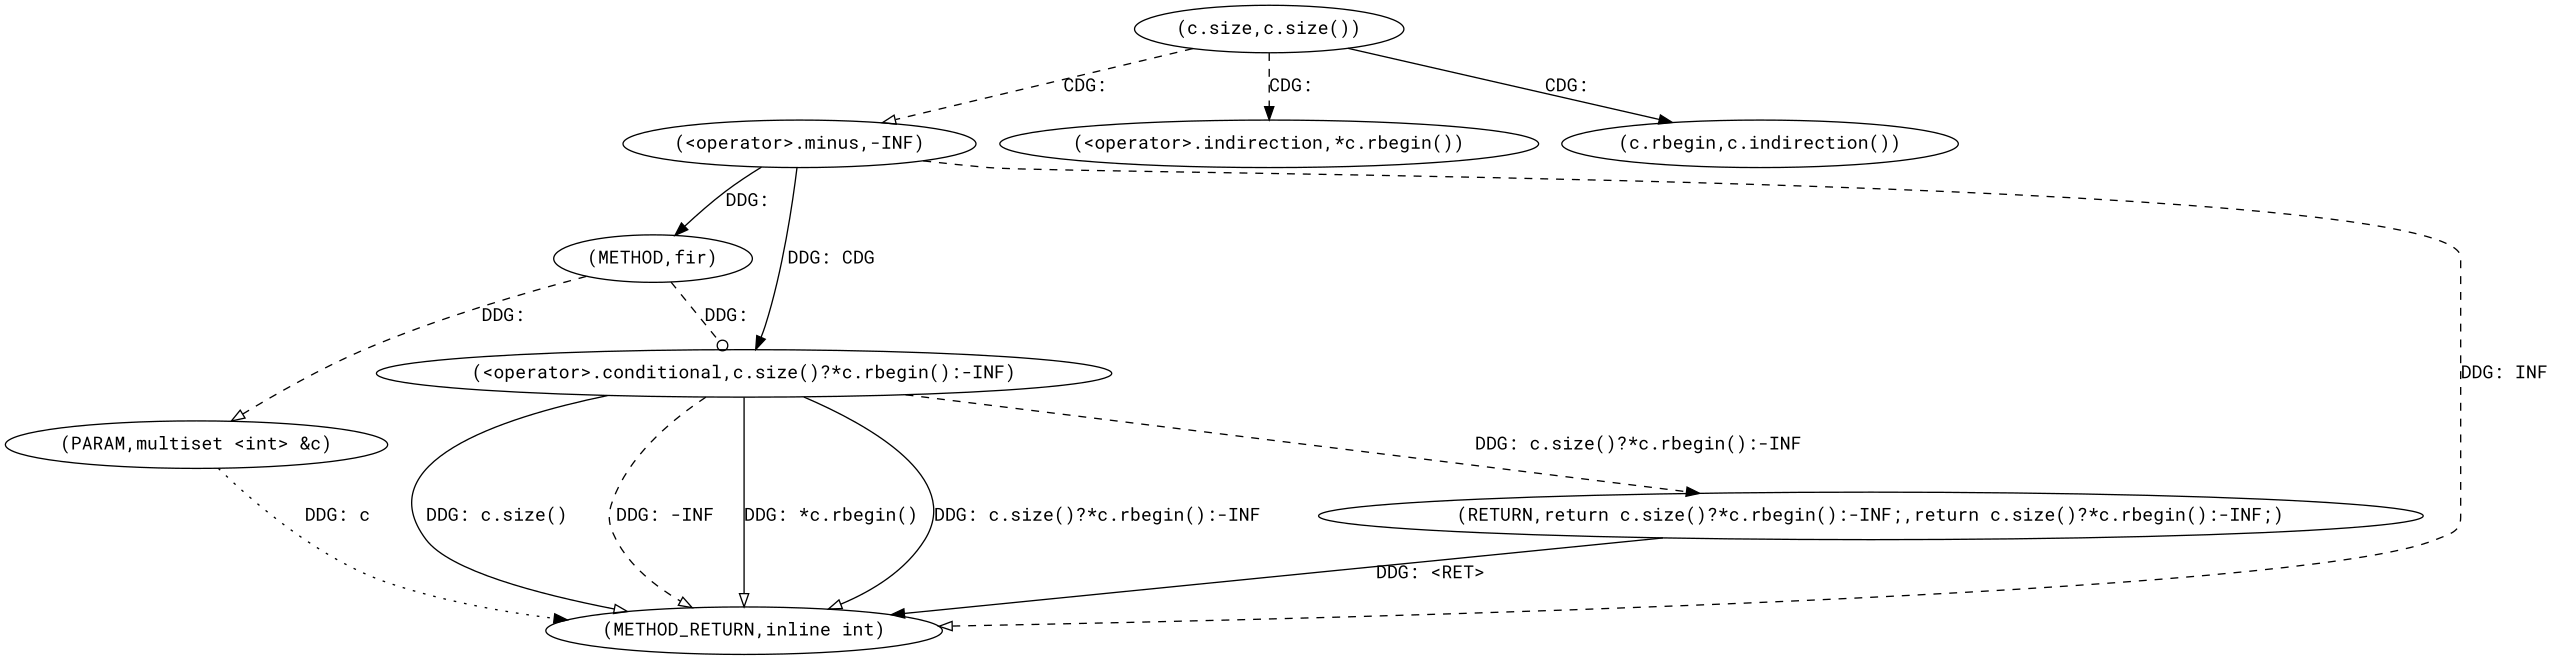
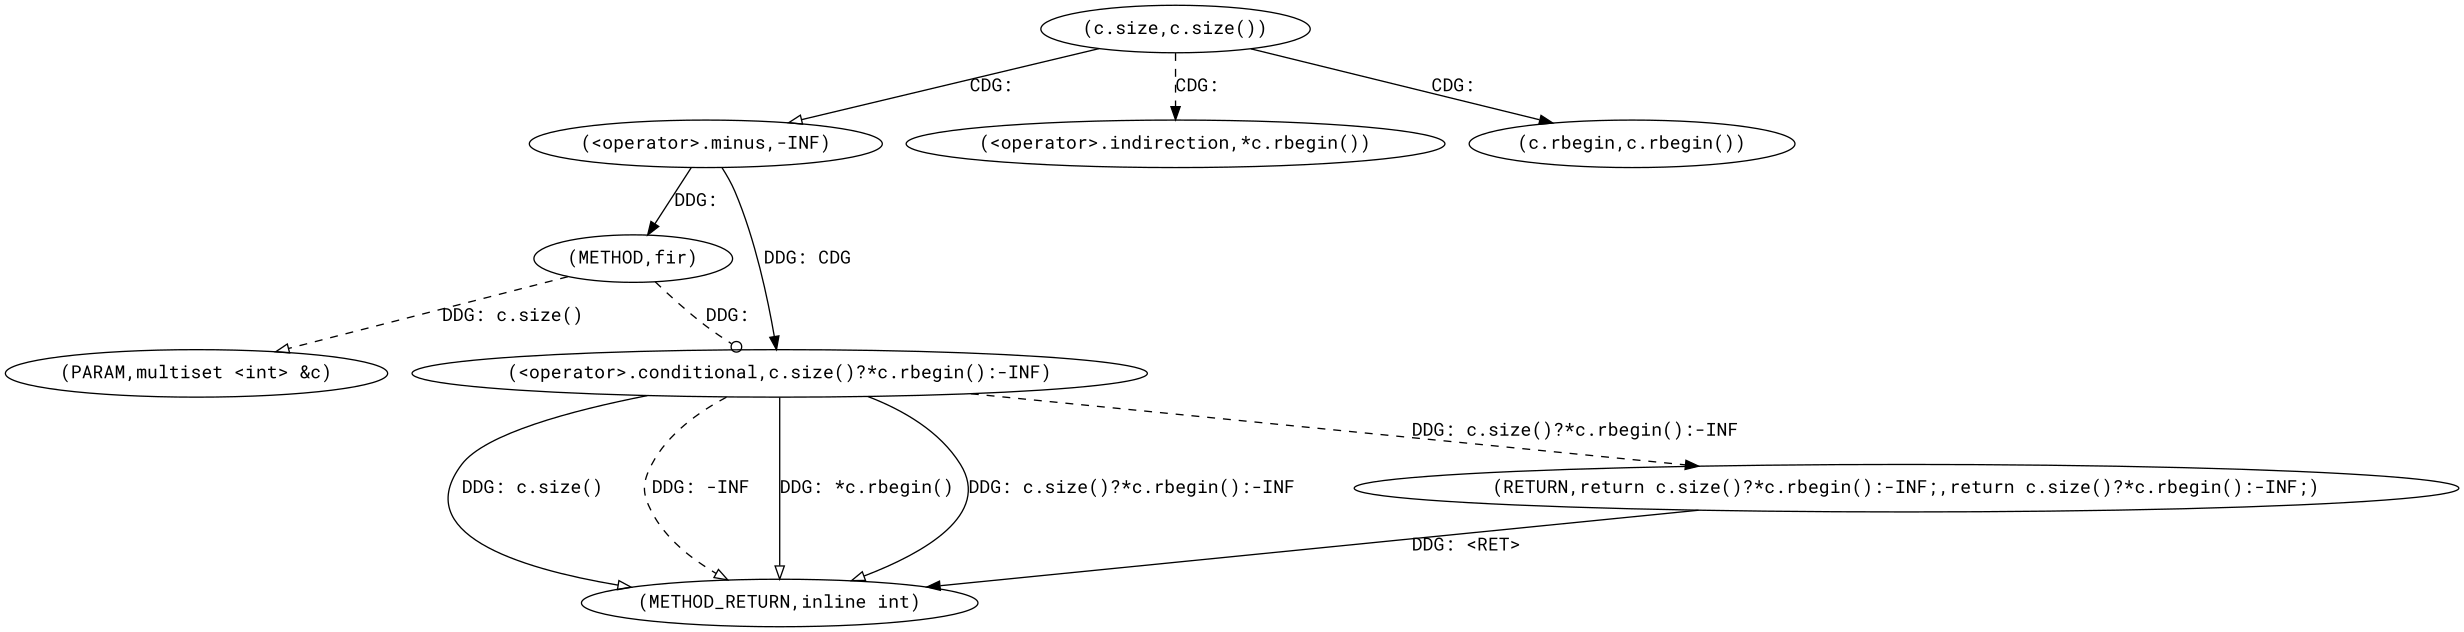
(1044, 84) -> (950, 84)
(1760, 144) -> (1632, 144)
(509, 316) -> (513, 316)
(2461, 376) -> none
(371, 576) -> none
